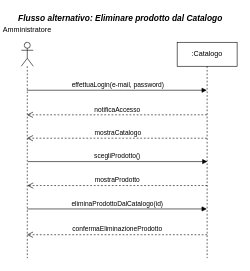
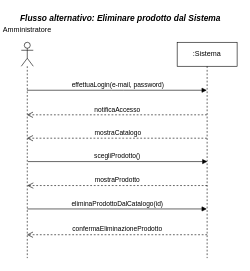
(121, 18) -> (121, 18)
(207, 54) -> (207, 54)
